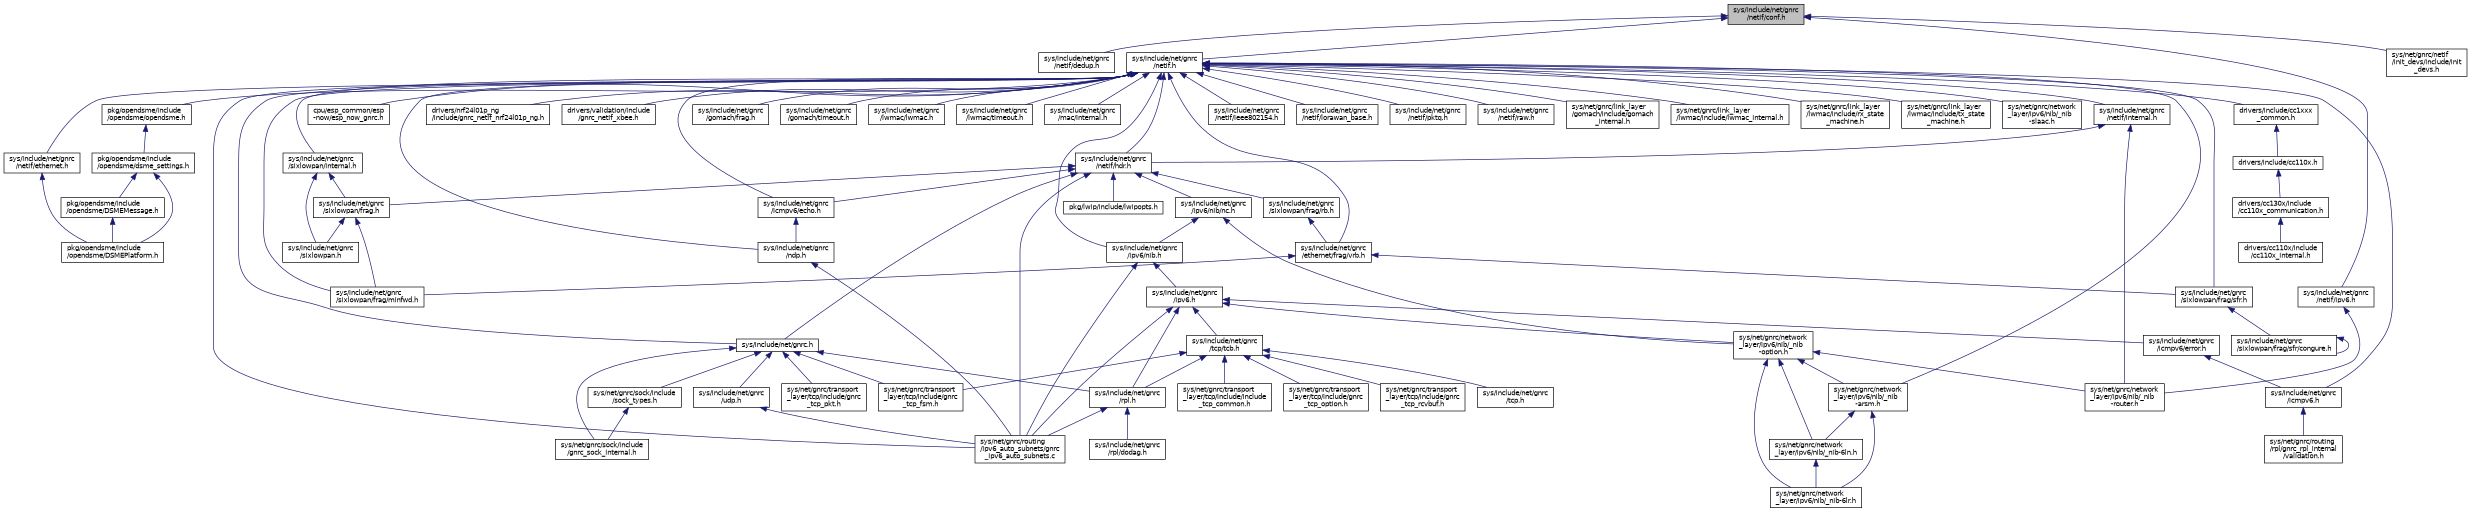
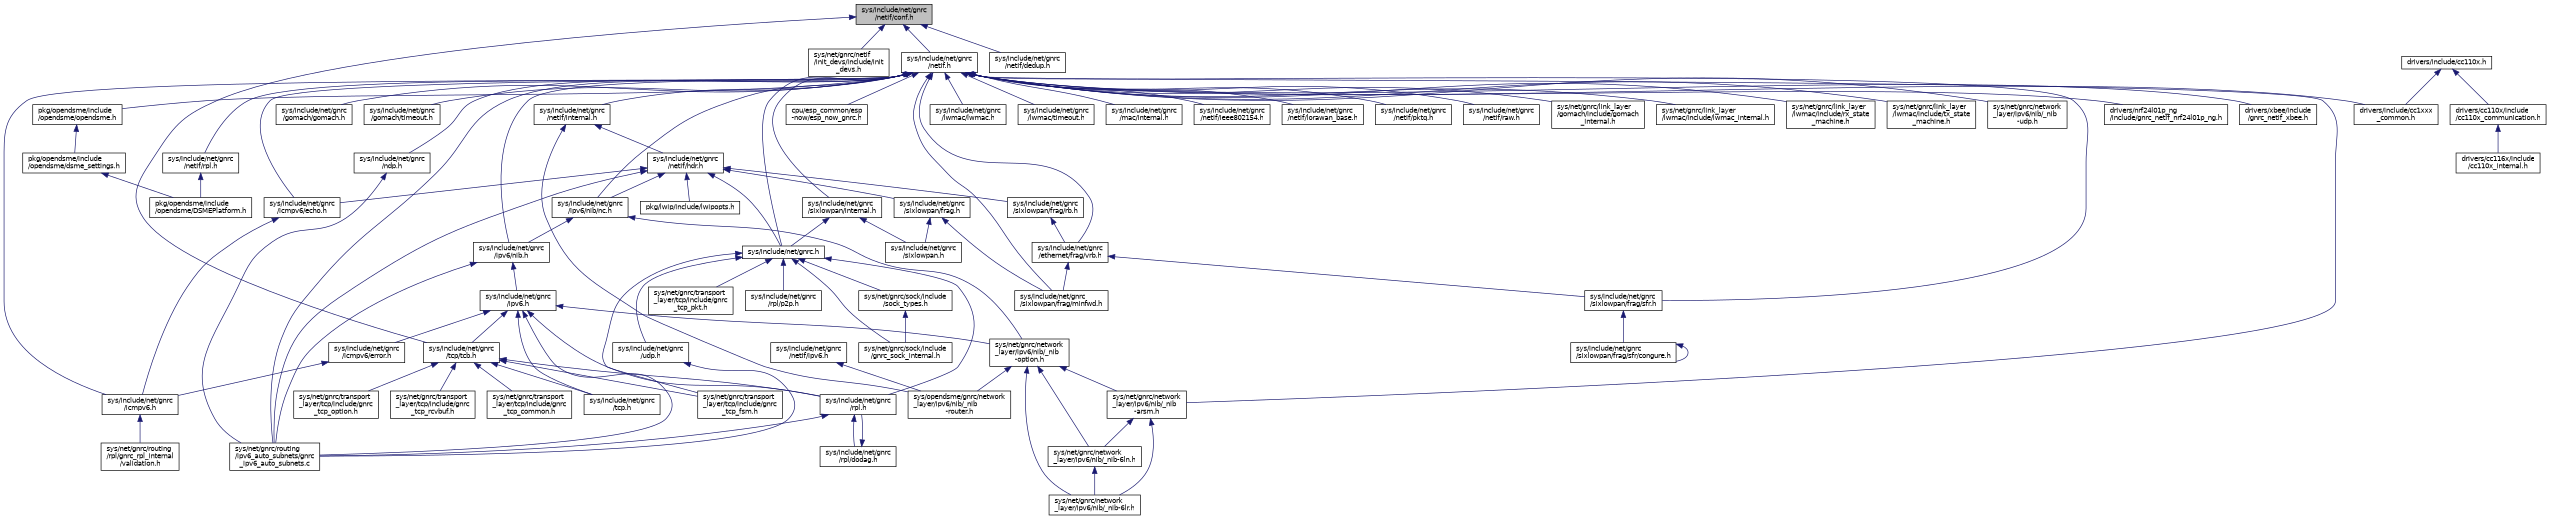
(2184, 54) -> (300, 77)
(609, 115) -> (2278, 115)
(731, 115) -> (314, 115)
(2042, 115) -> (2027, 115)
(1153, 120) -> (735, 100)
(2277, 144) -> (2421, 89)
(42, 163) -> (201, 163)
(339, 188) -> (809, 233)
(113, 208) -> none
(2281, 208) -> (2498, 115)
(796, 233) -> (185, 290)
(2281, 252) -> (2498, 163)
none -> (783, 301)
none -> (541, 372)
(1225, 397) -> (529, 405)
(2125, 397) -> (959, 405)
none -> (863, 427)
